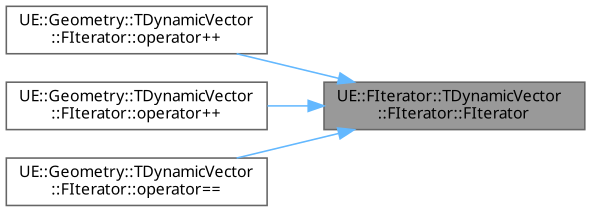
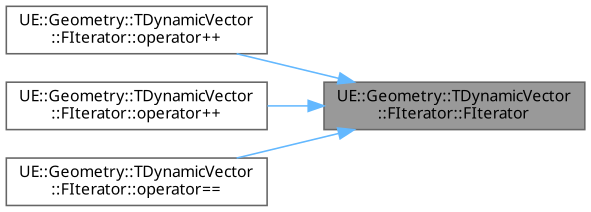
(454, 106) -> (454, 106)
